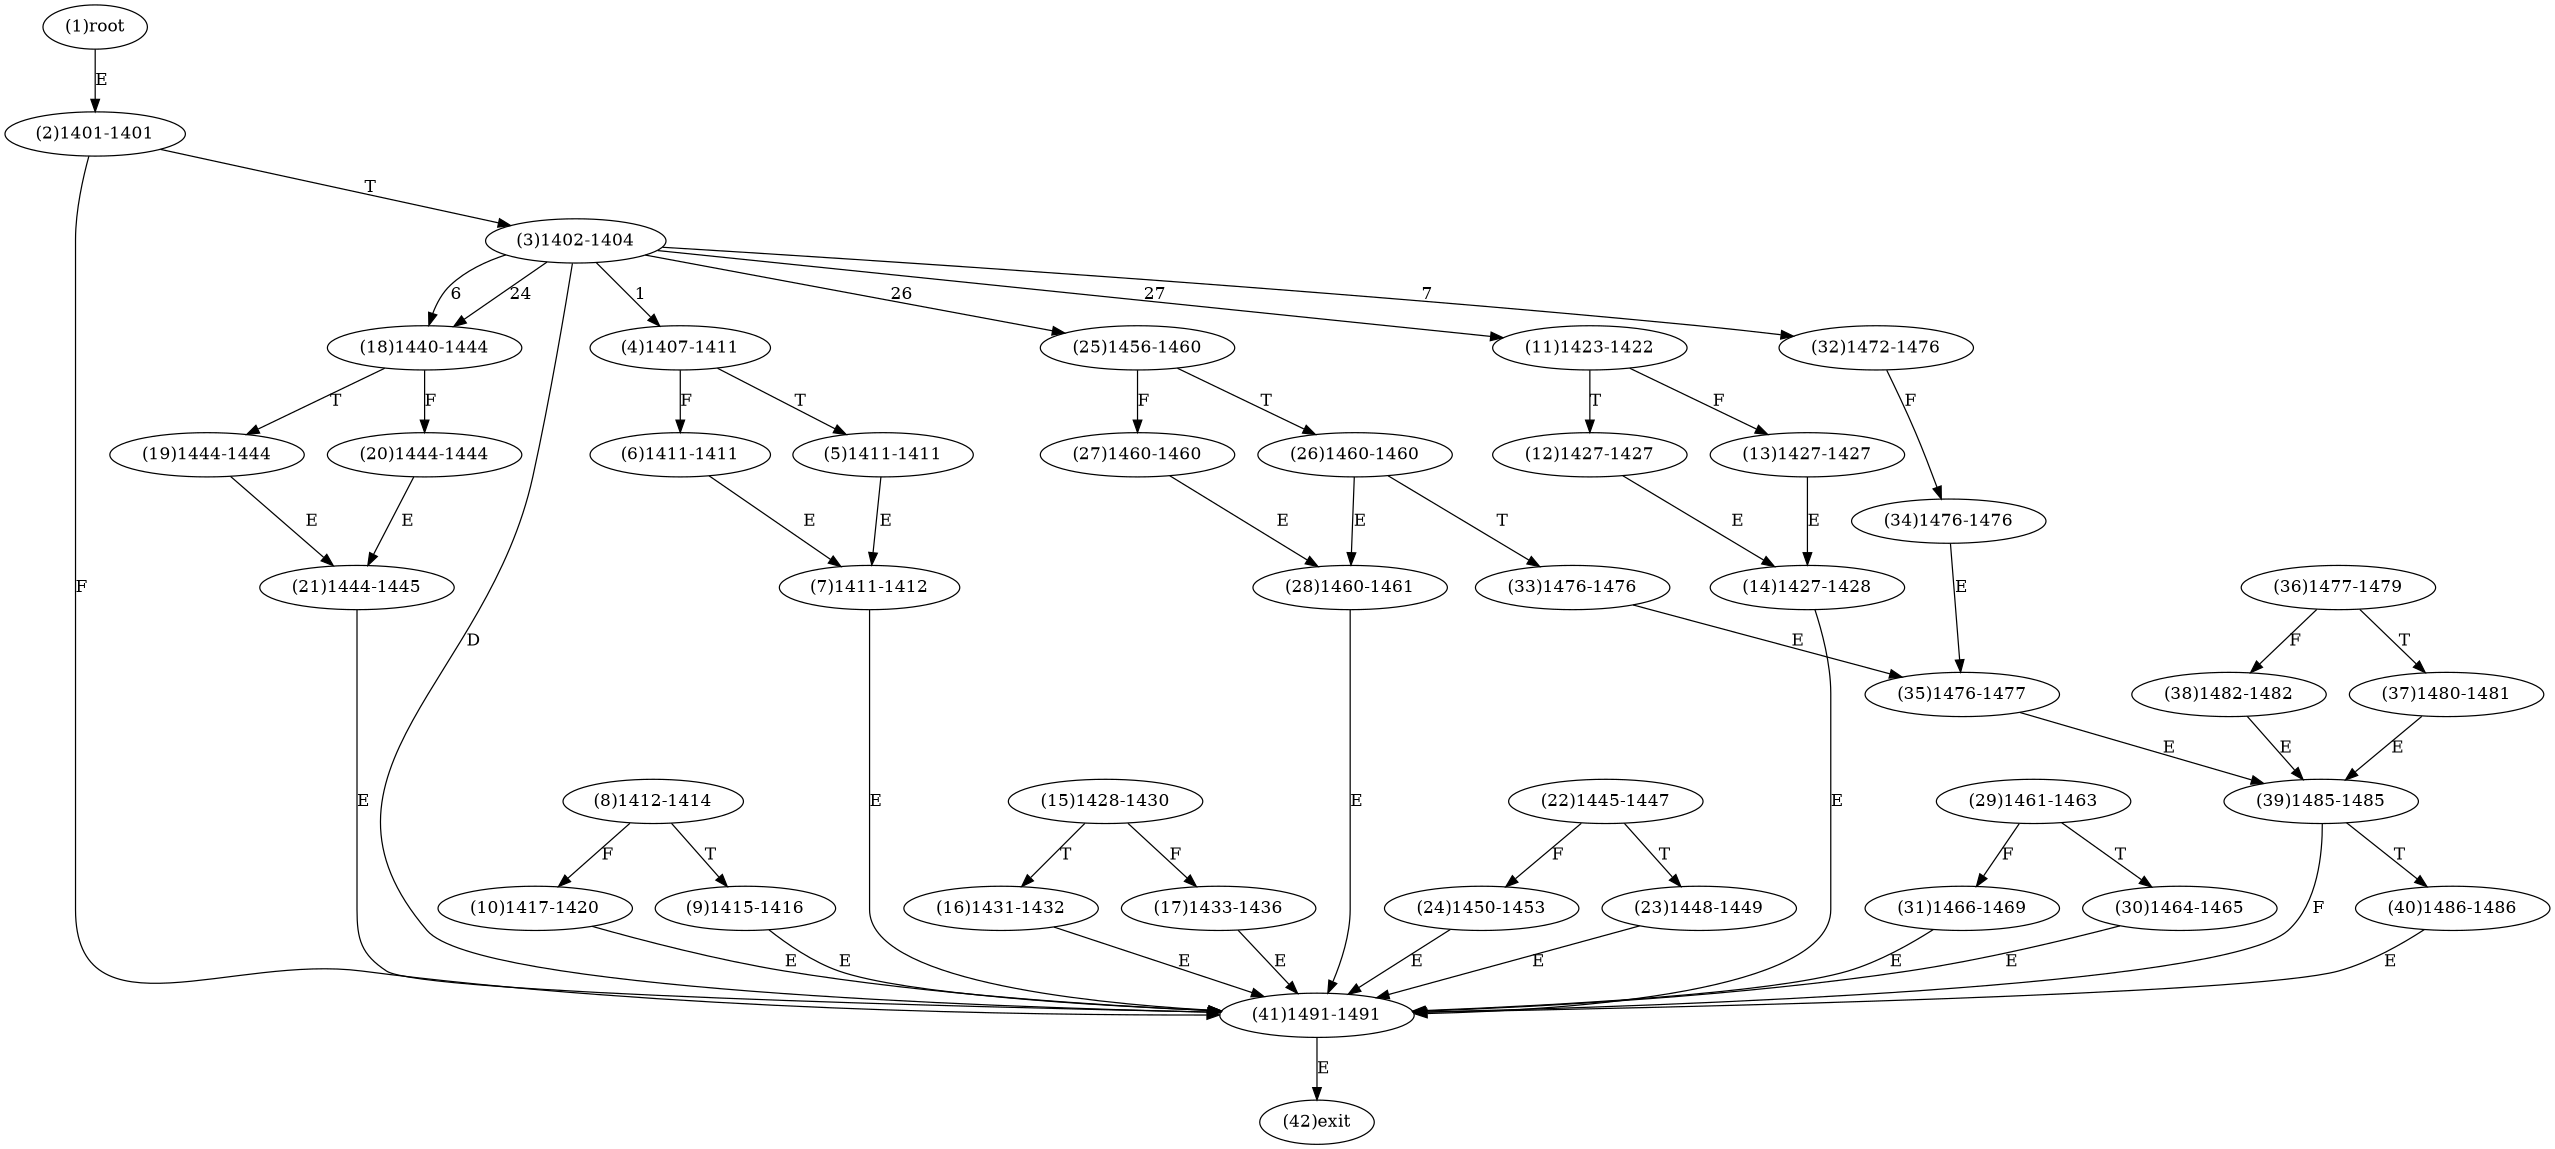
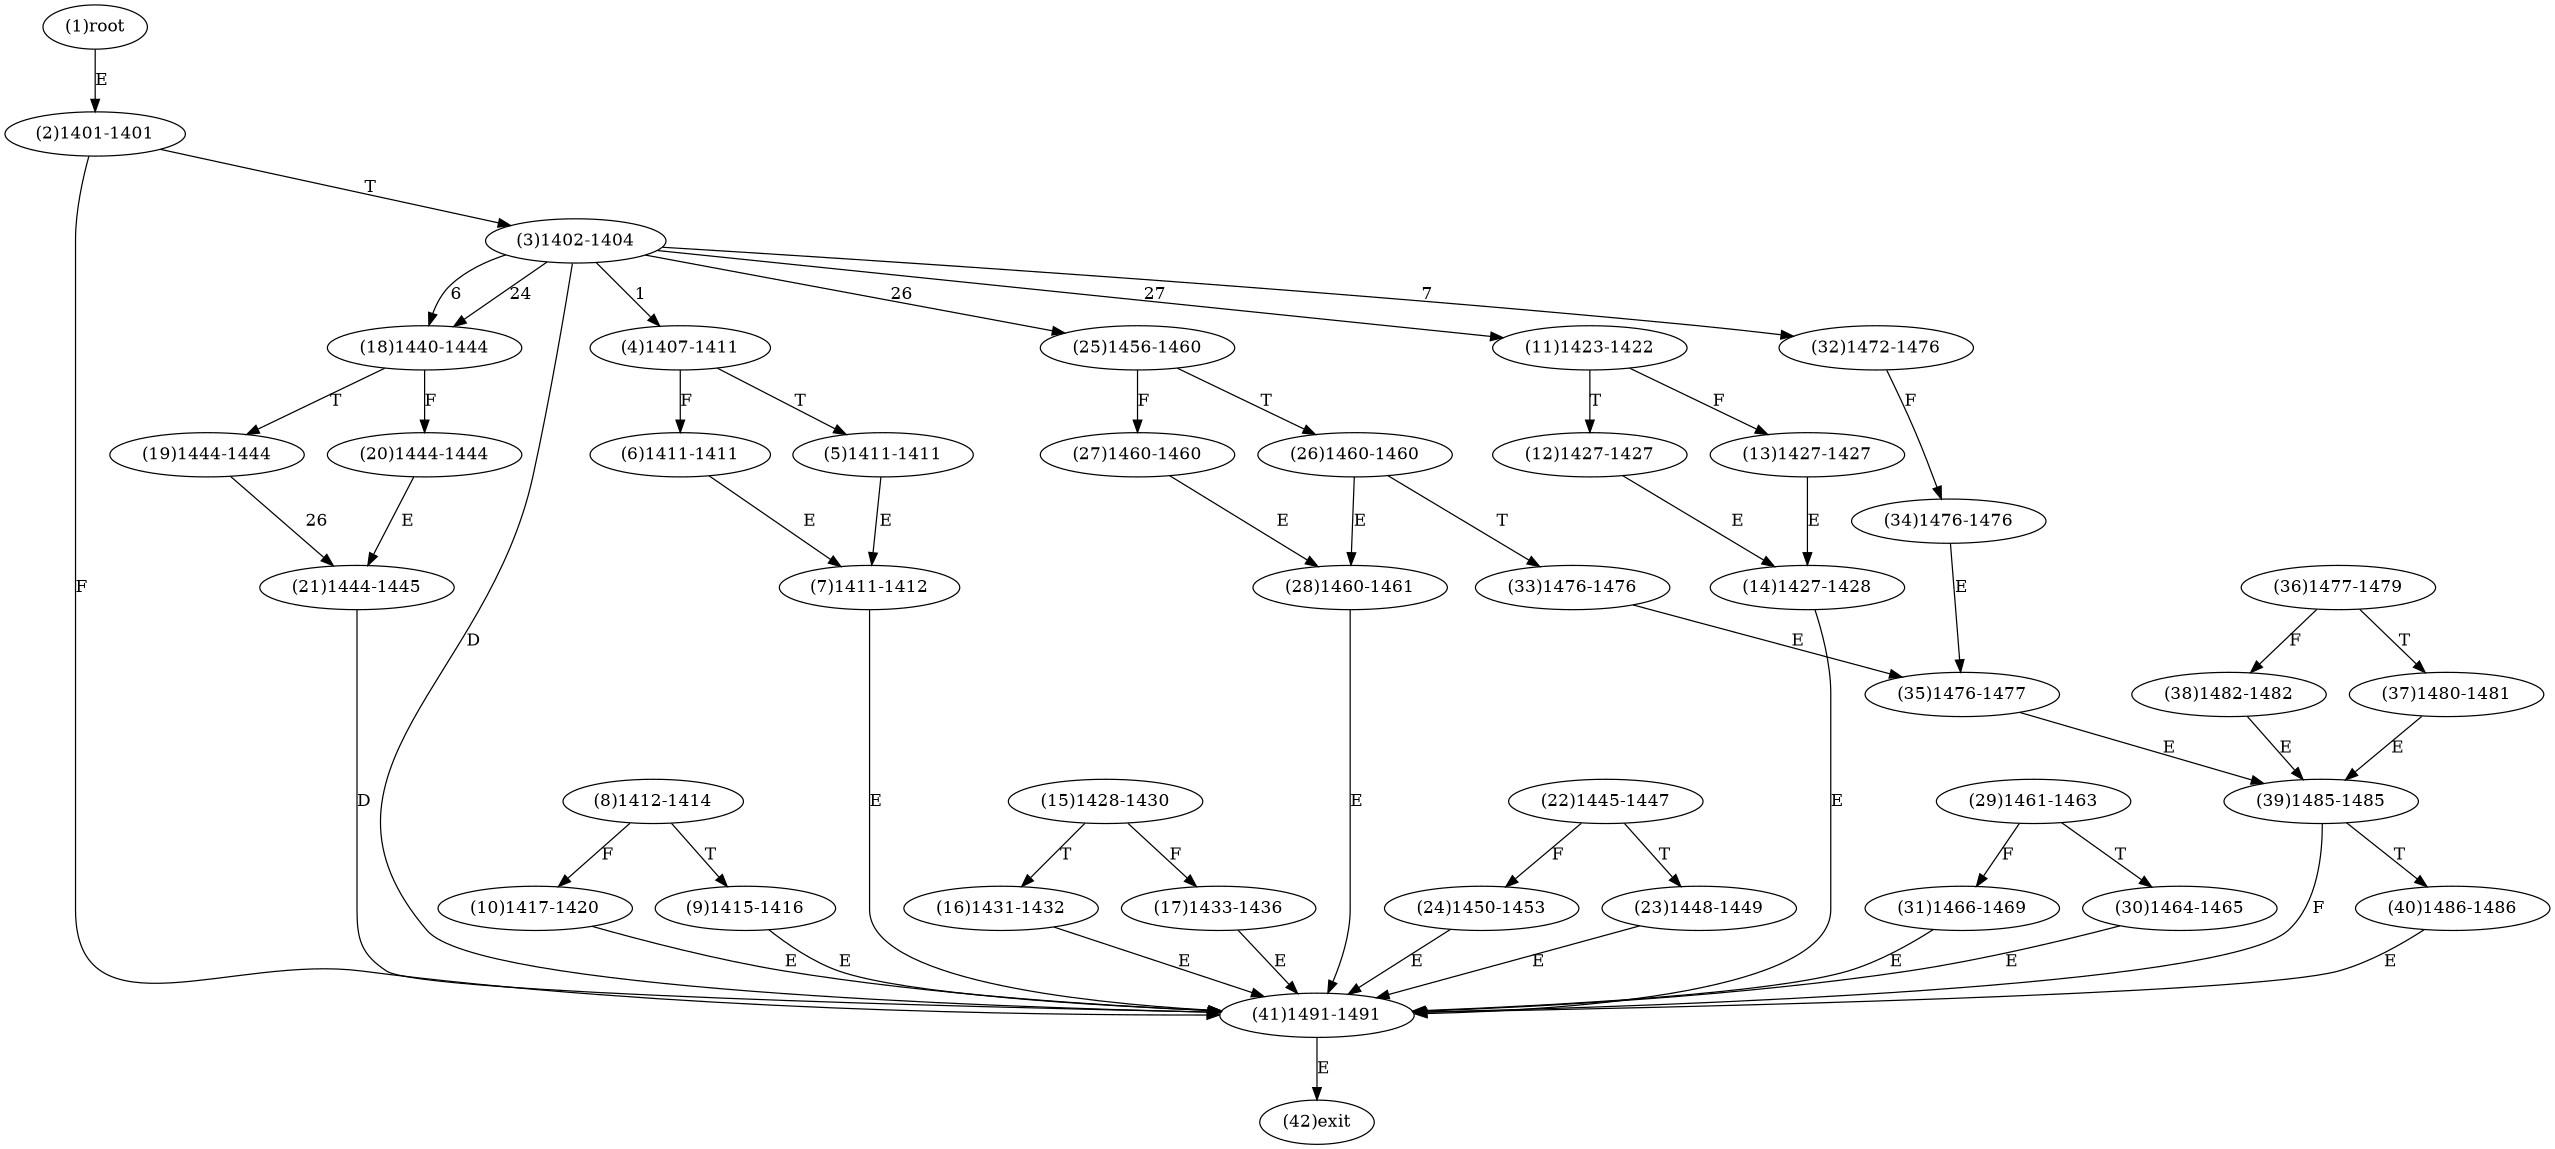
(312, 521) -> (317, 521)
(364, 801) -> (364, 801)
